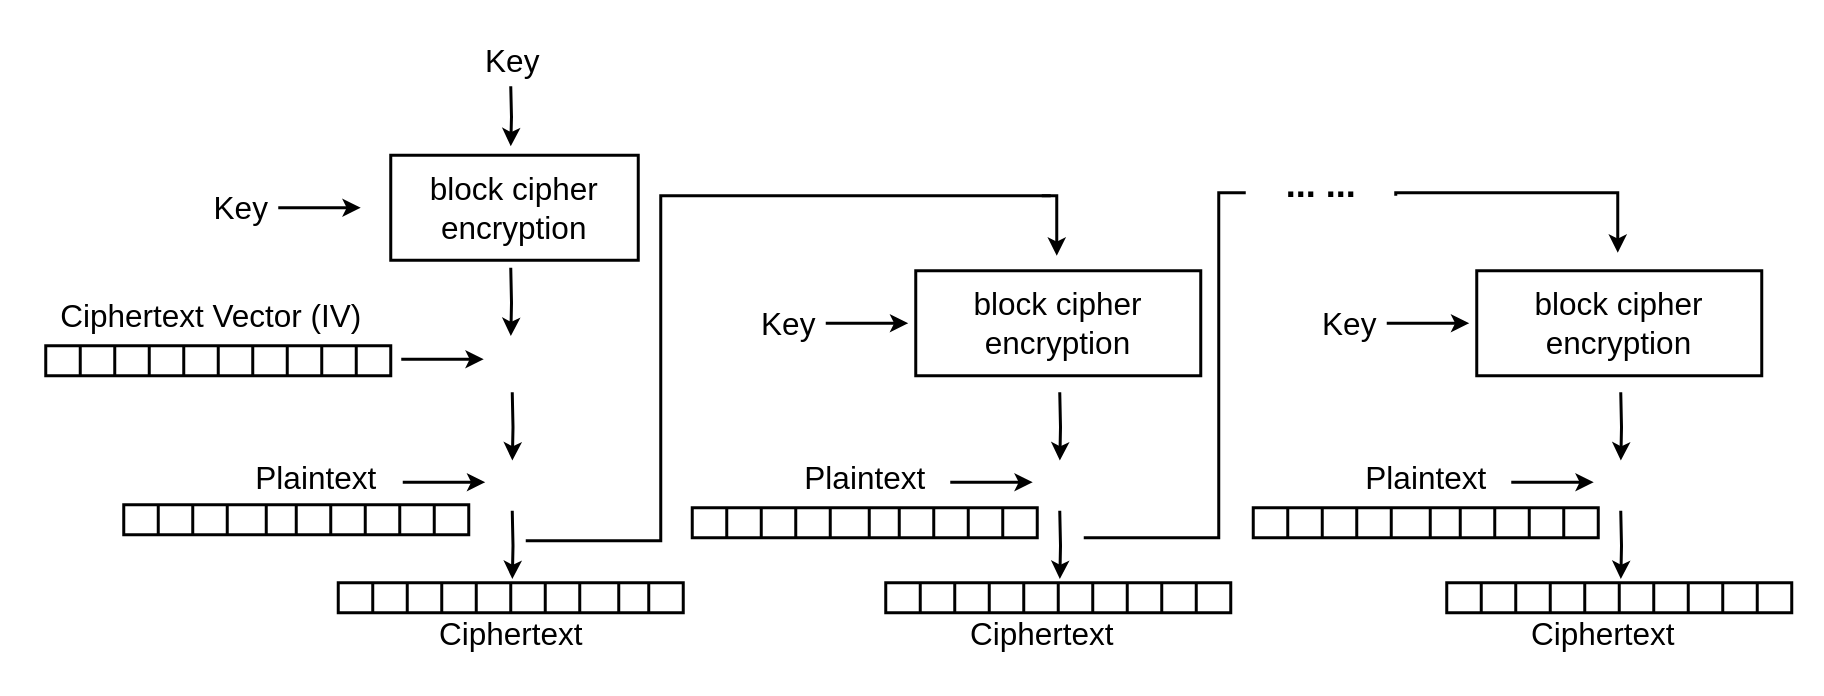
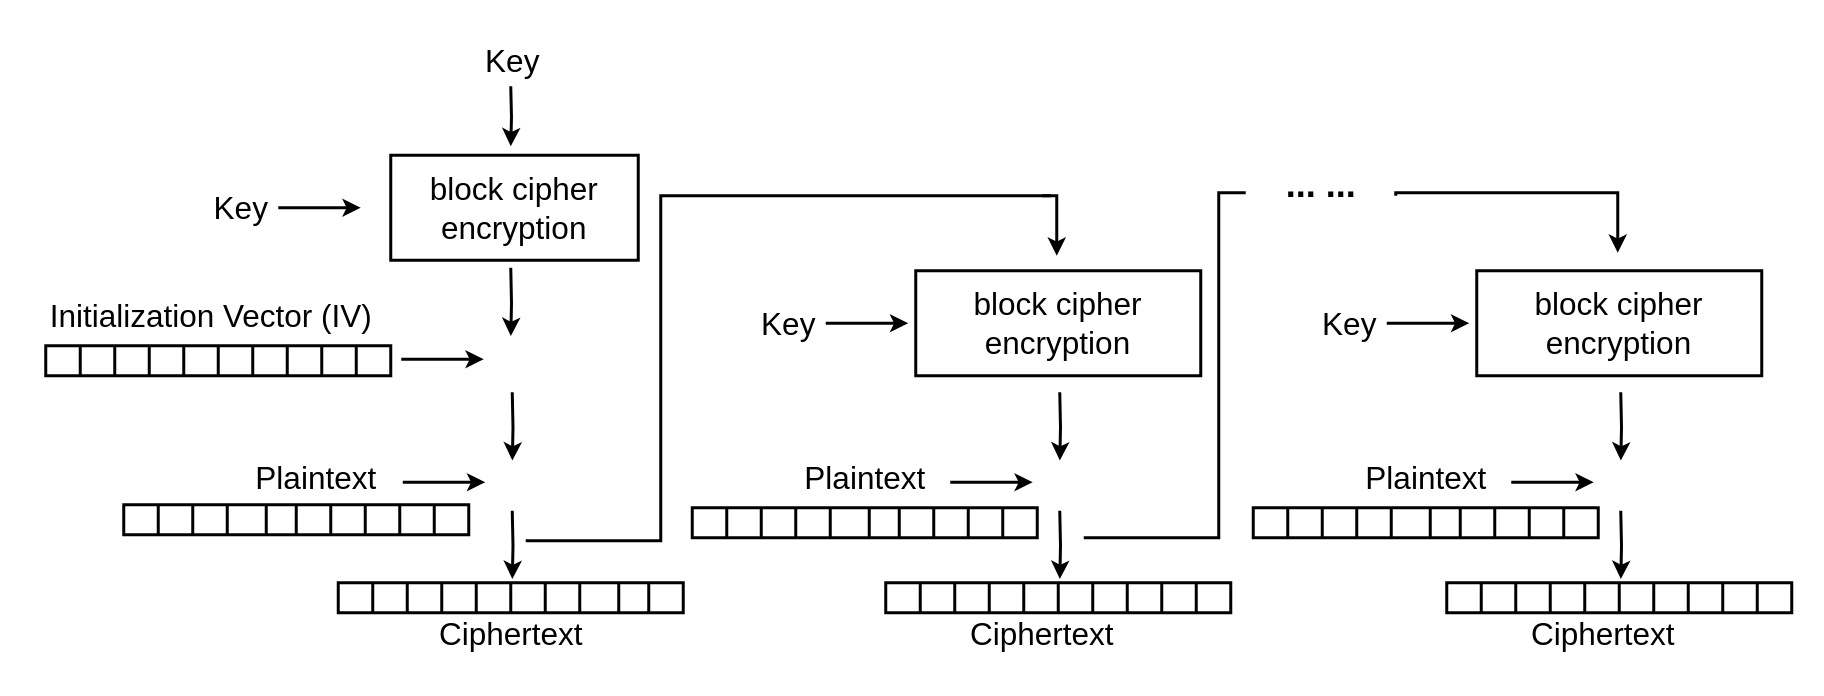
(212, 316) -> (212, 316)
